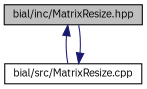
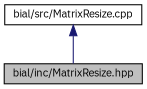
(66, 50) -> none
